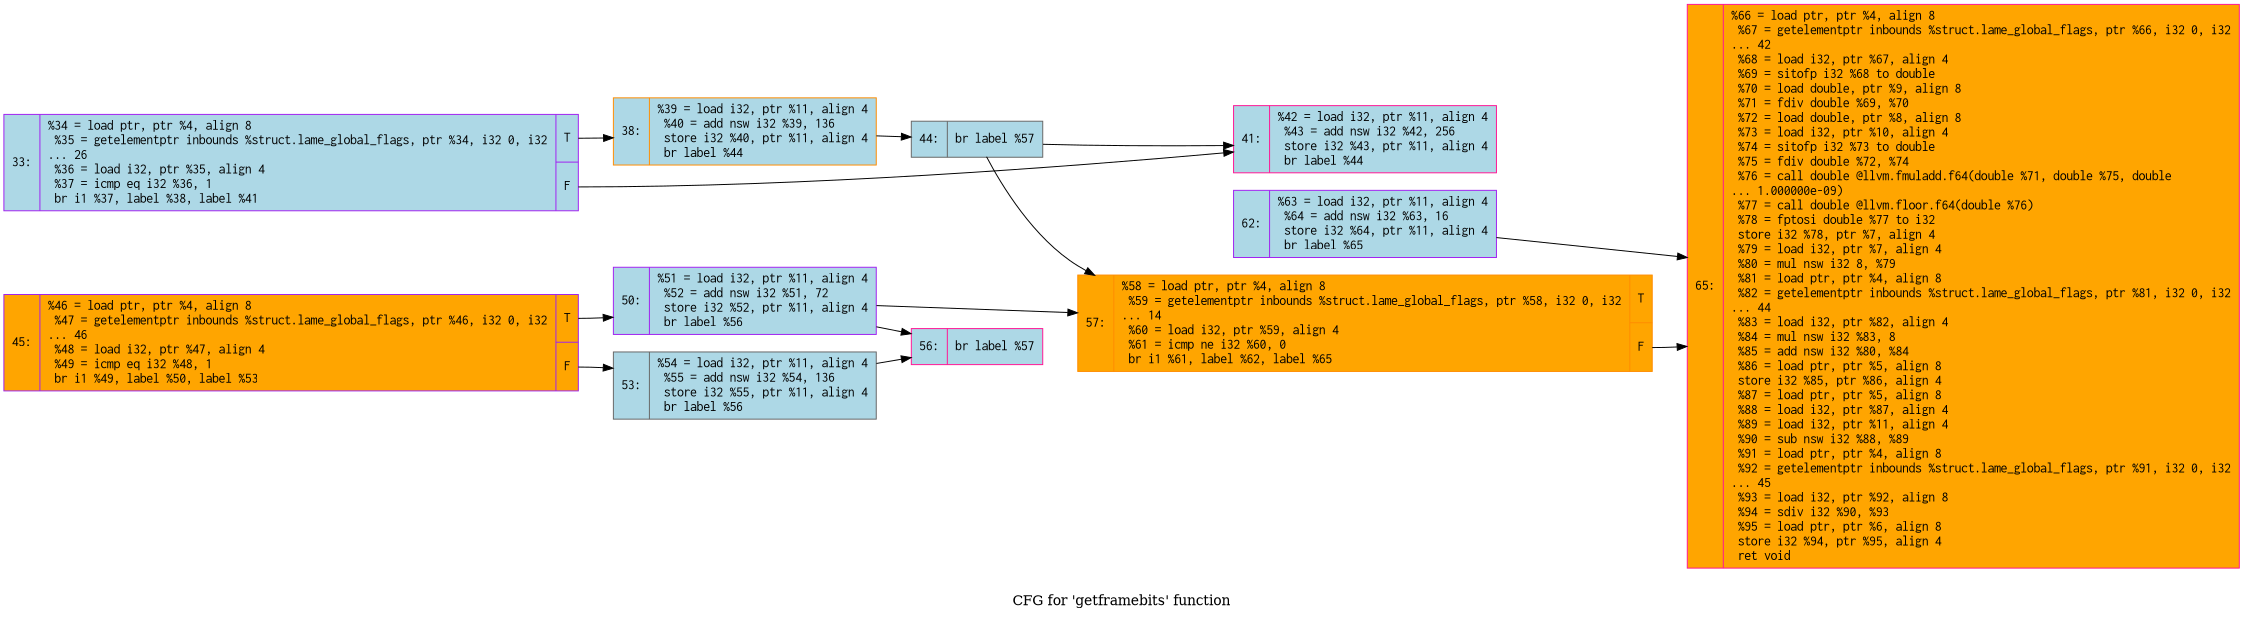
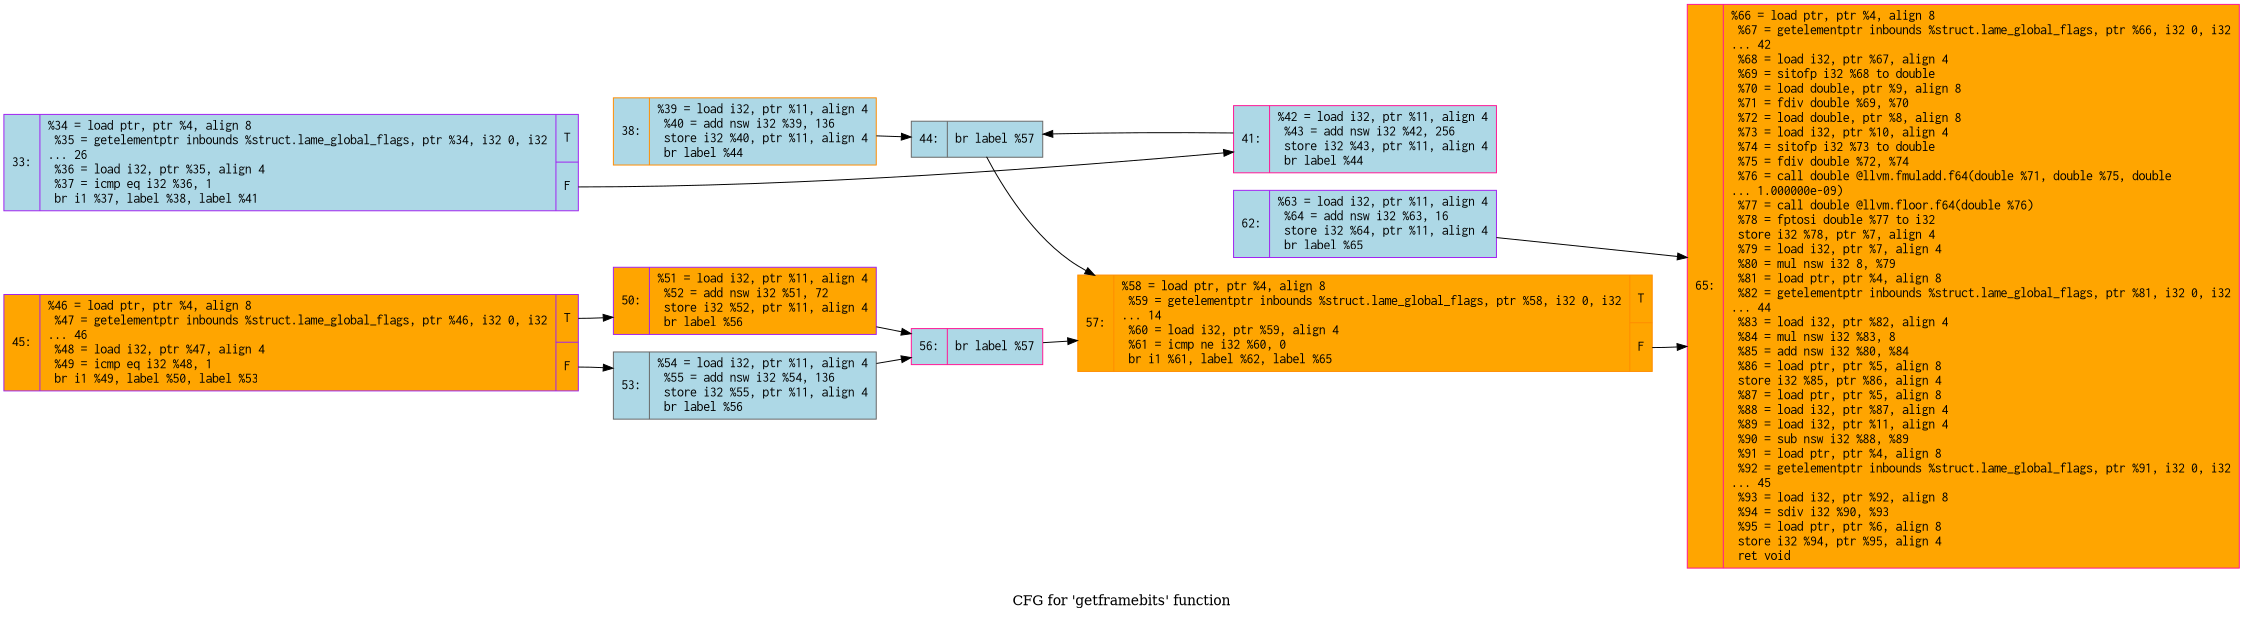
(591, 138) -> none
(1133, 146) -> (1143, 133)
(745, 301) -> (745, 301)
(972, 309) -> (1055, 342)
